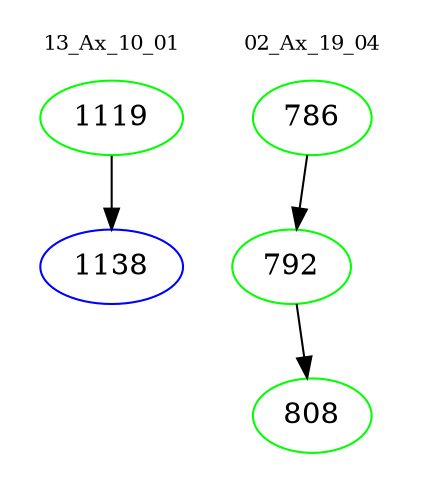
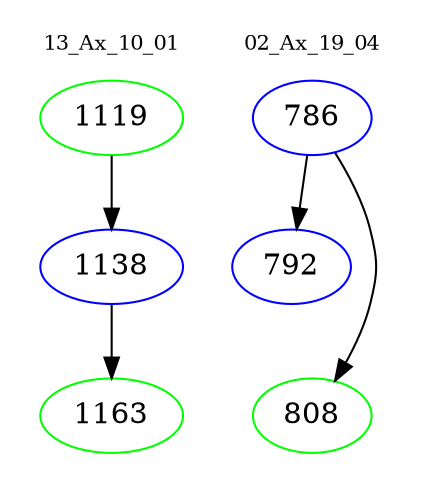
(312, 118) -> (312, 118)
(292, 267) -> (292, 267)
(300, 330) -> (375, 256)
none -> (112, 416)
